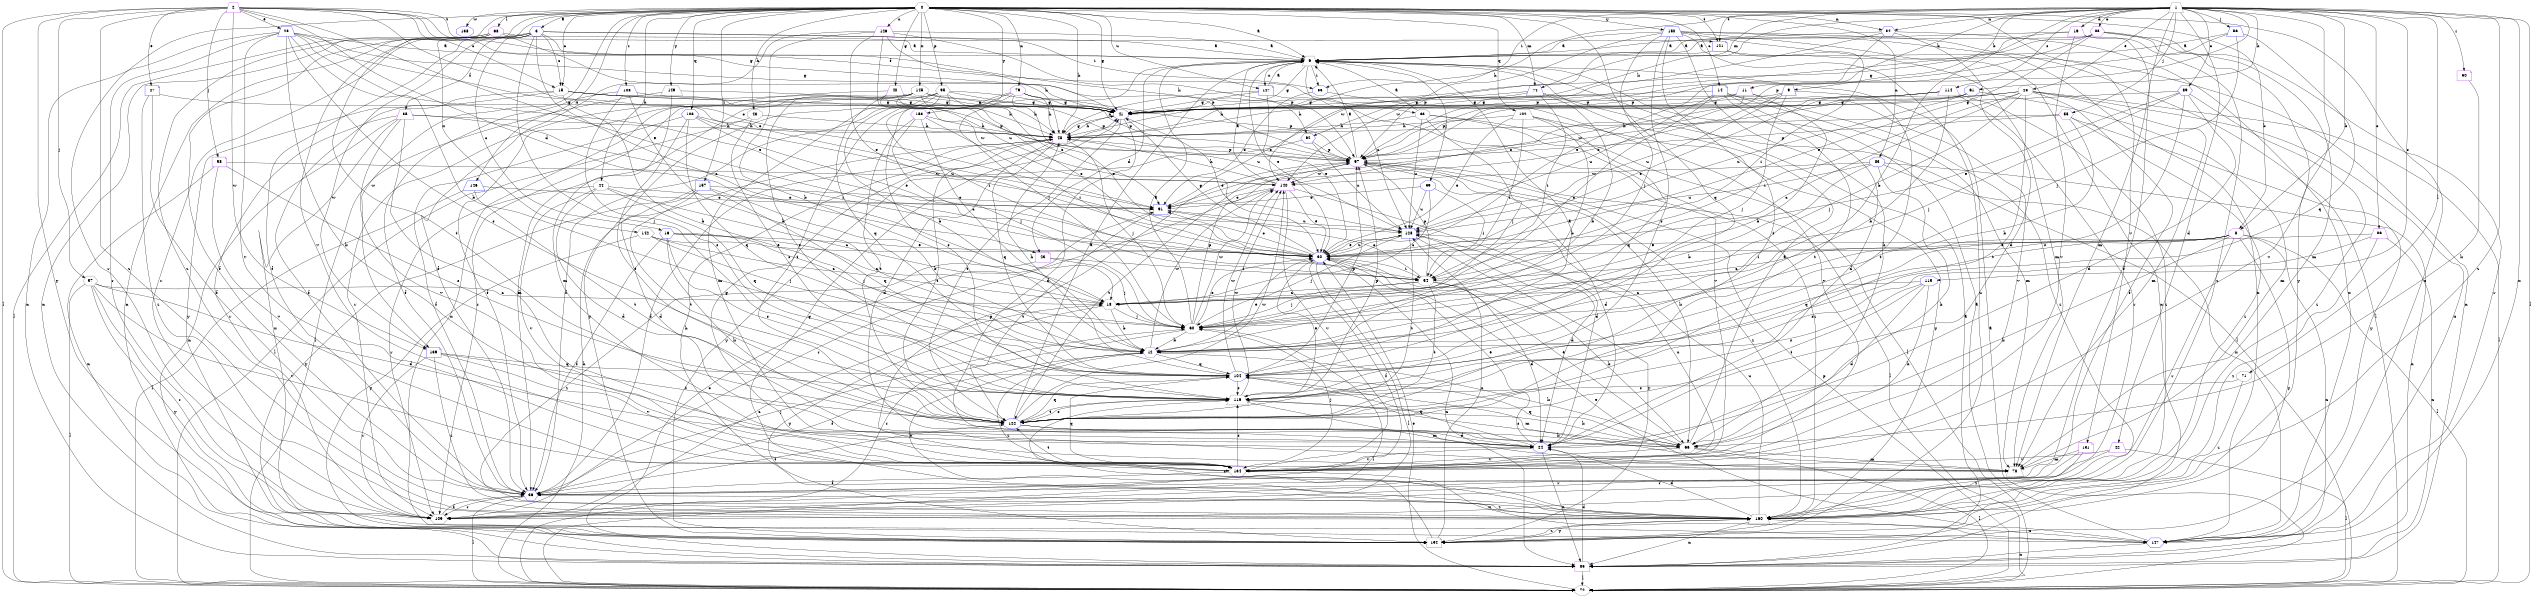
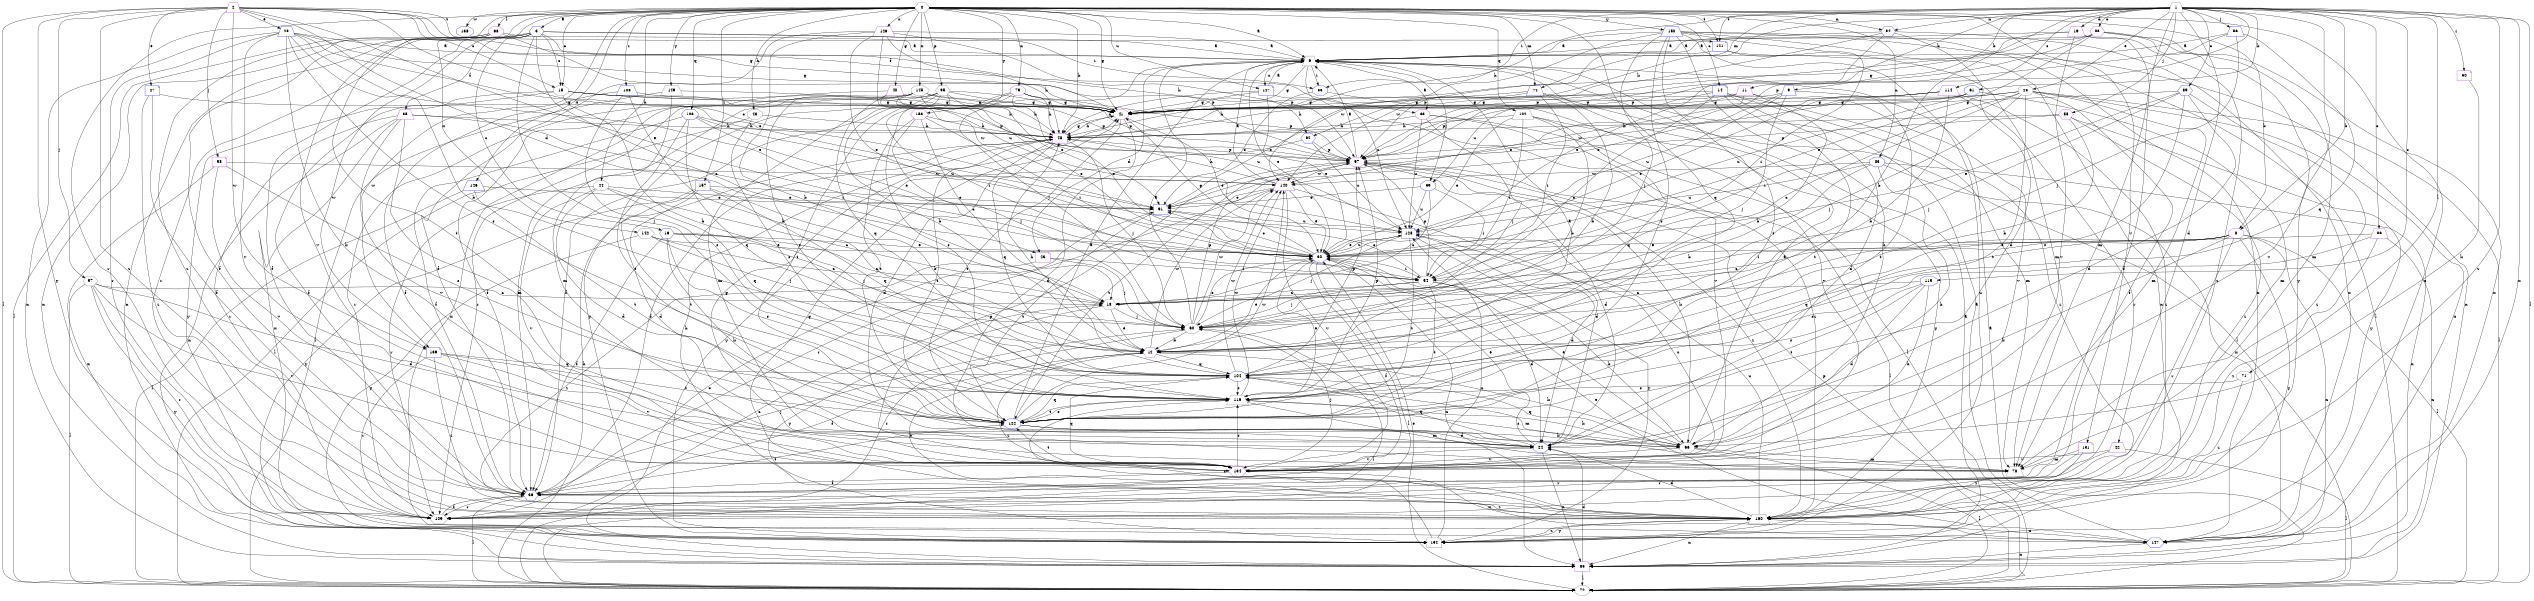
(1373, 82) -> (1379, 75)
(1121, 114) -> (1121, 114)
(1575, 163) -> (1499, 114)
(2494, 293) -> (2494, 293)
(1124, 329) -> (1124, 329)
